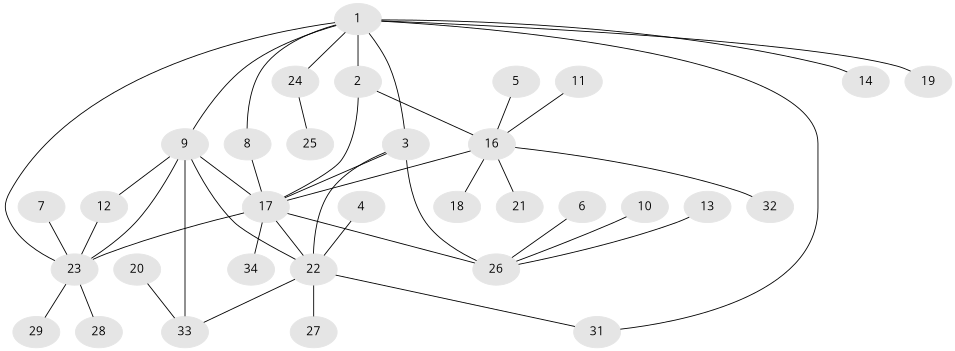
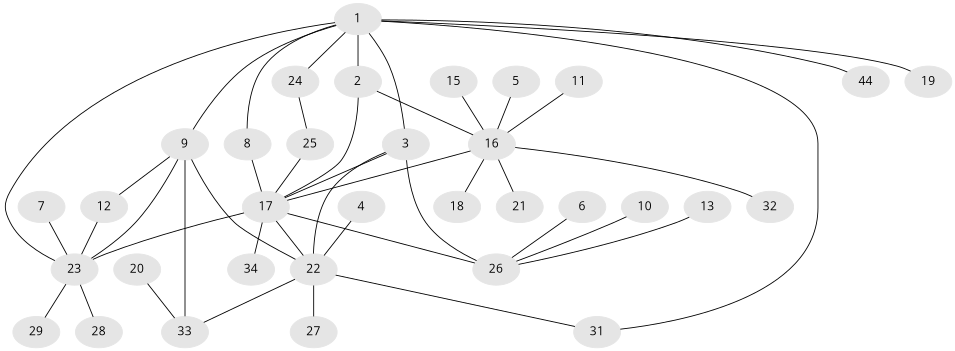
none -> (454, 82)
(866, 82) -> (866, 82)
(225, 176) -> (288, 176)
